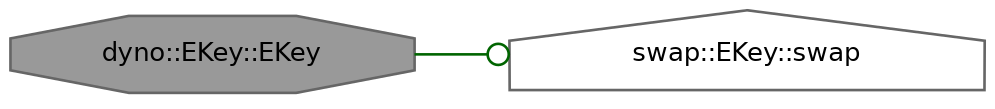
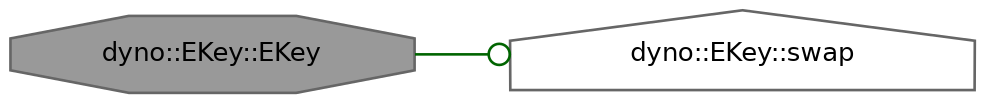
(747, 54) -> (742, 54)
